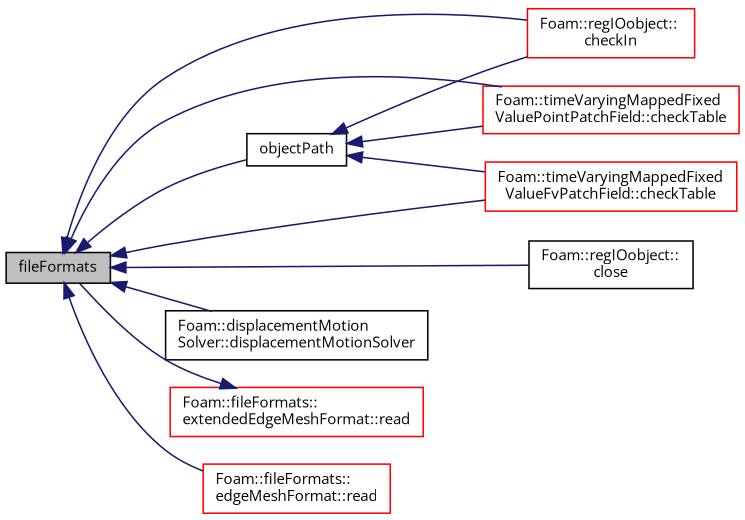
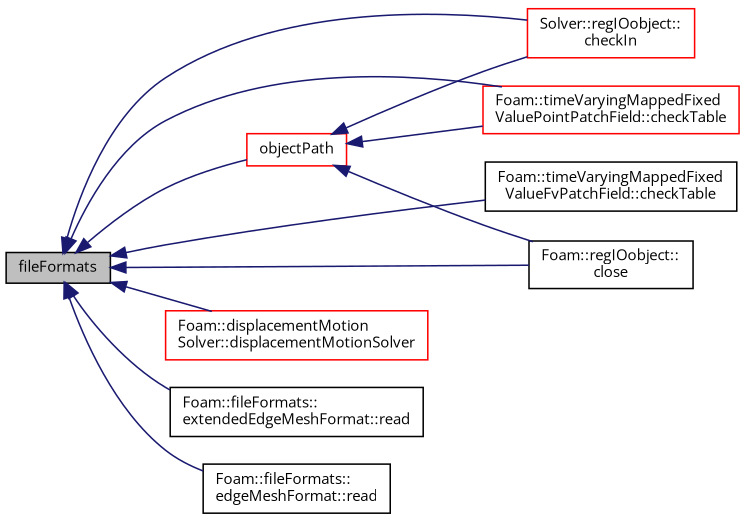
(611, 33) -> (611, 33)
(297, 150) -> (297, 150)
(424, 165) -> (454, 214)
(611, 187) -> (611, 187)
(297, 335) -> (297, 335)
(143, 344) -> (117, 348)
(297, 412) -> (297, 412)
(297, 489) -> (297, 489)
